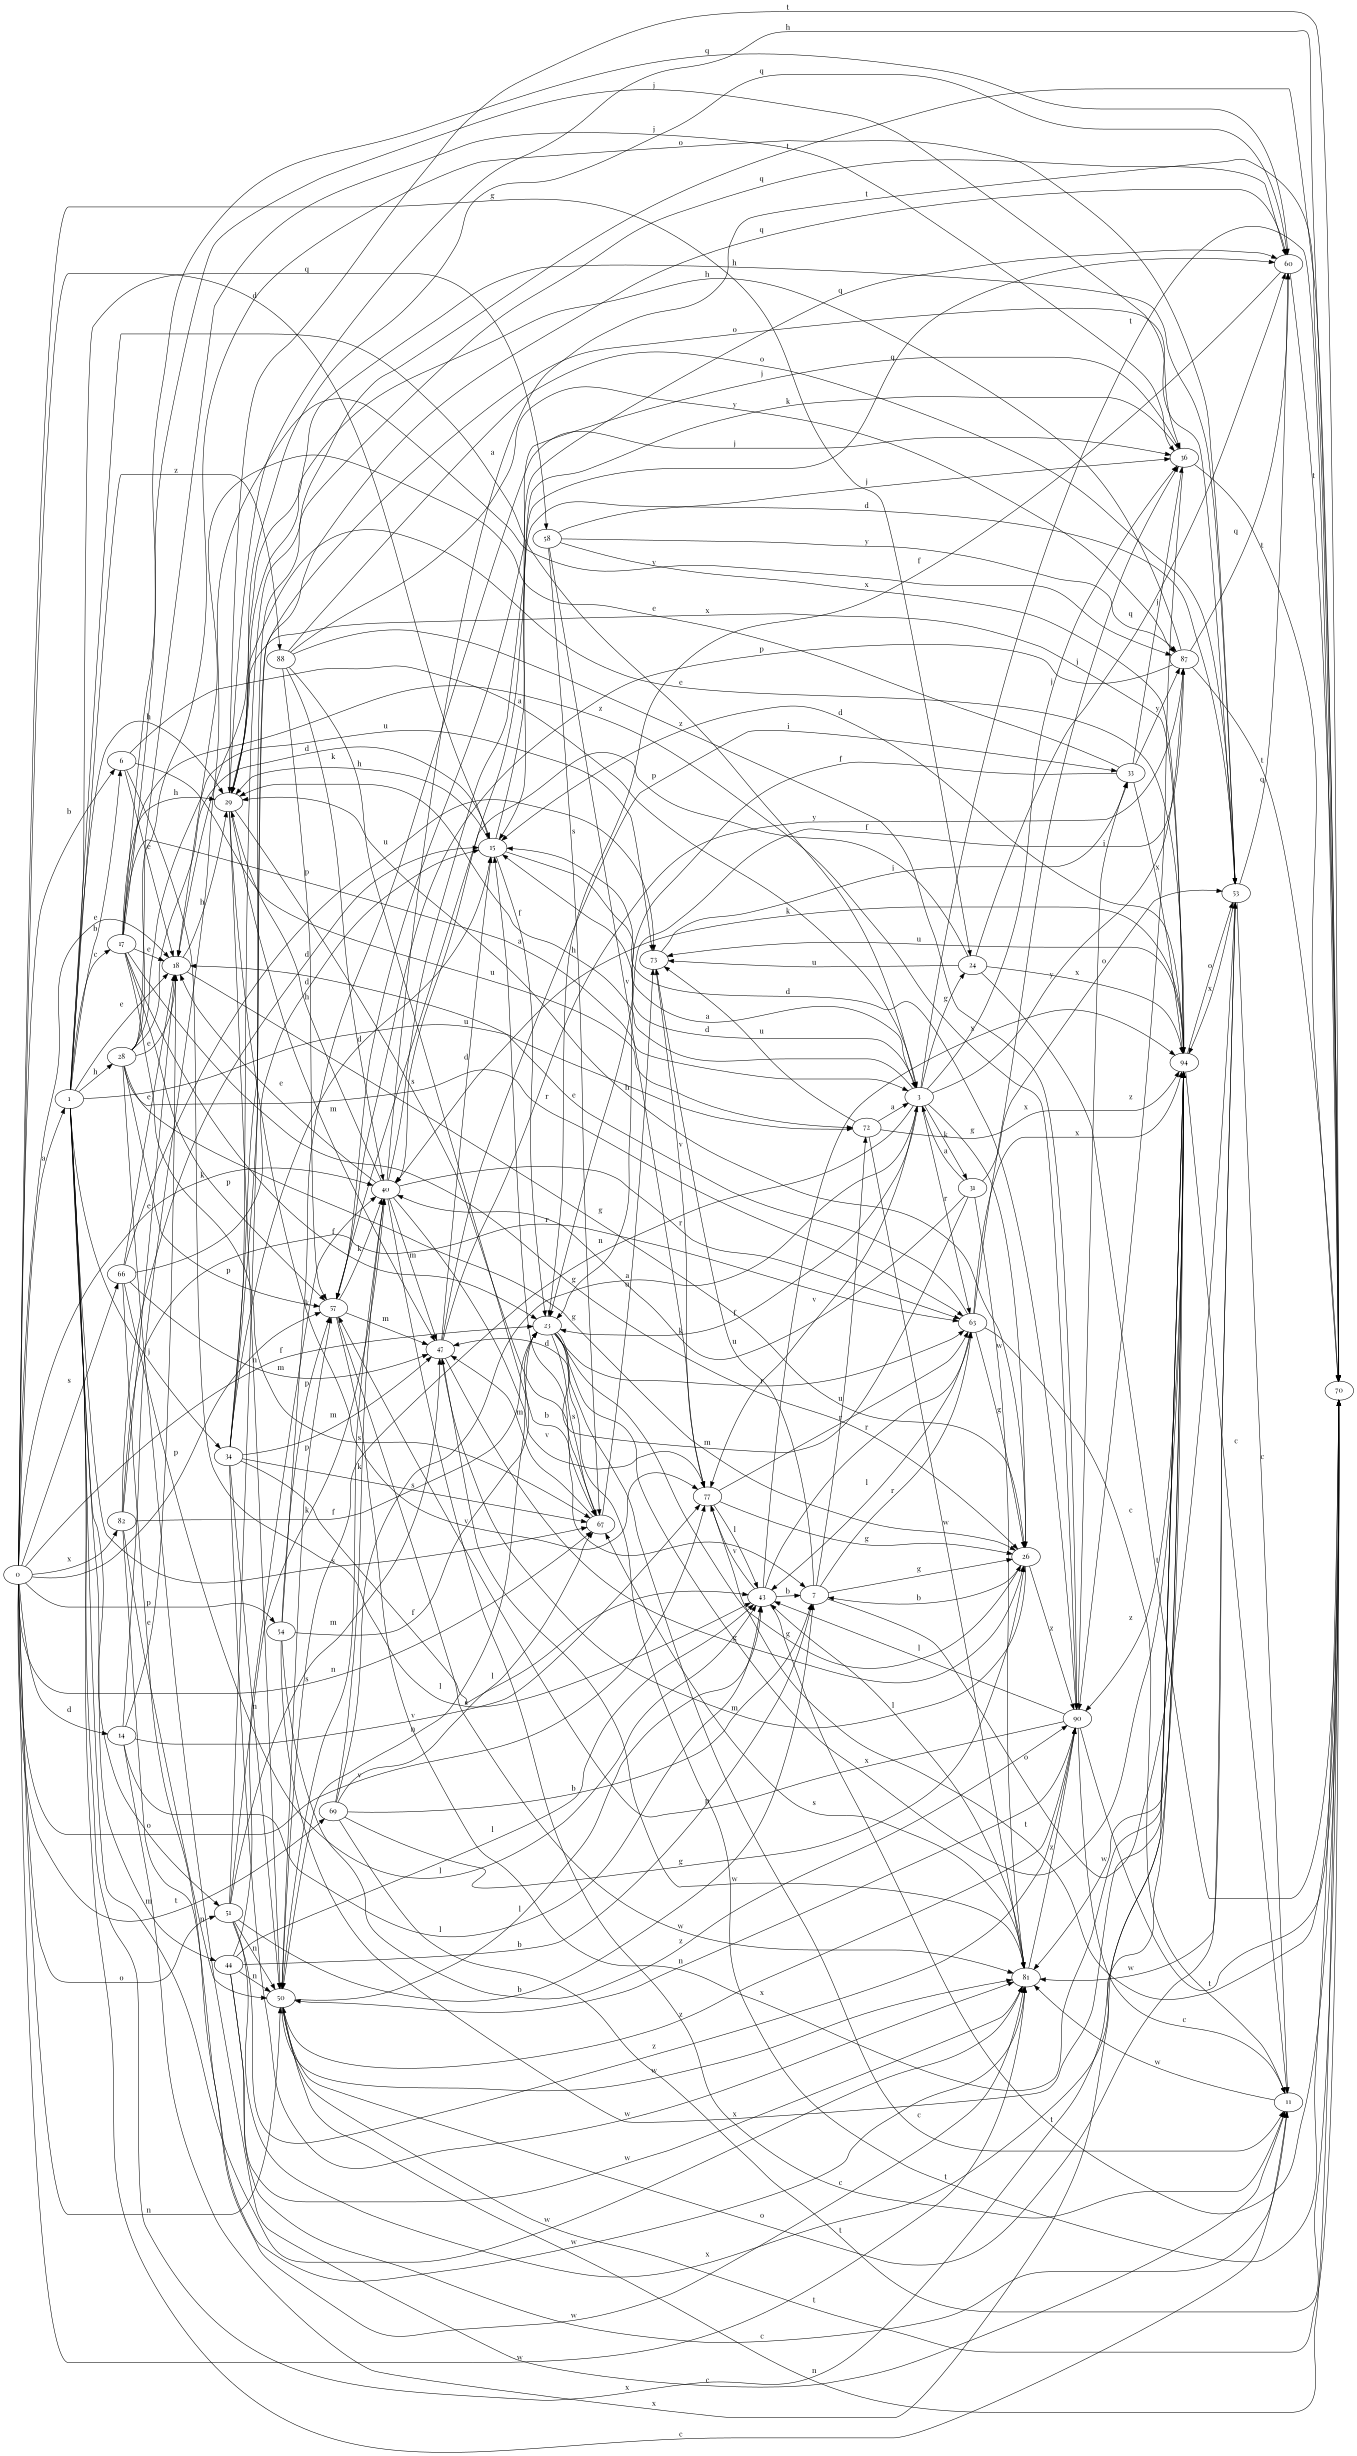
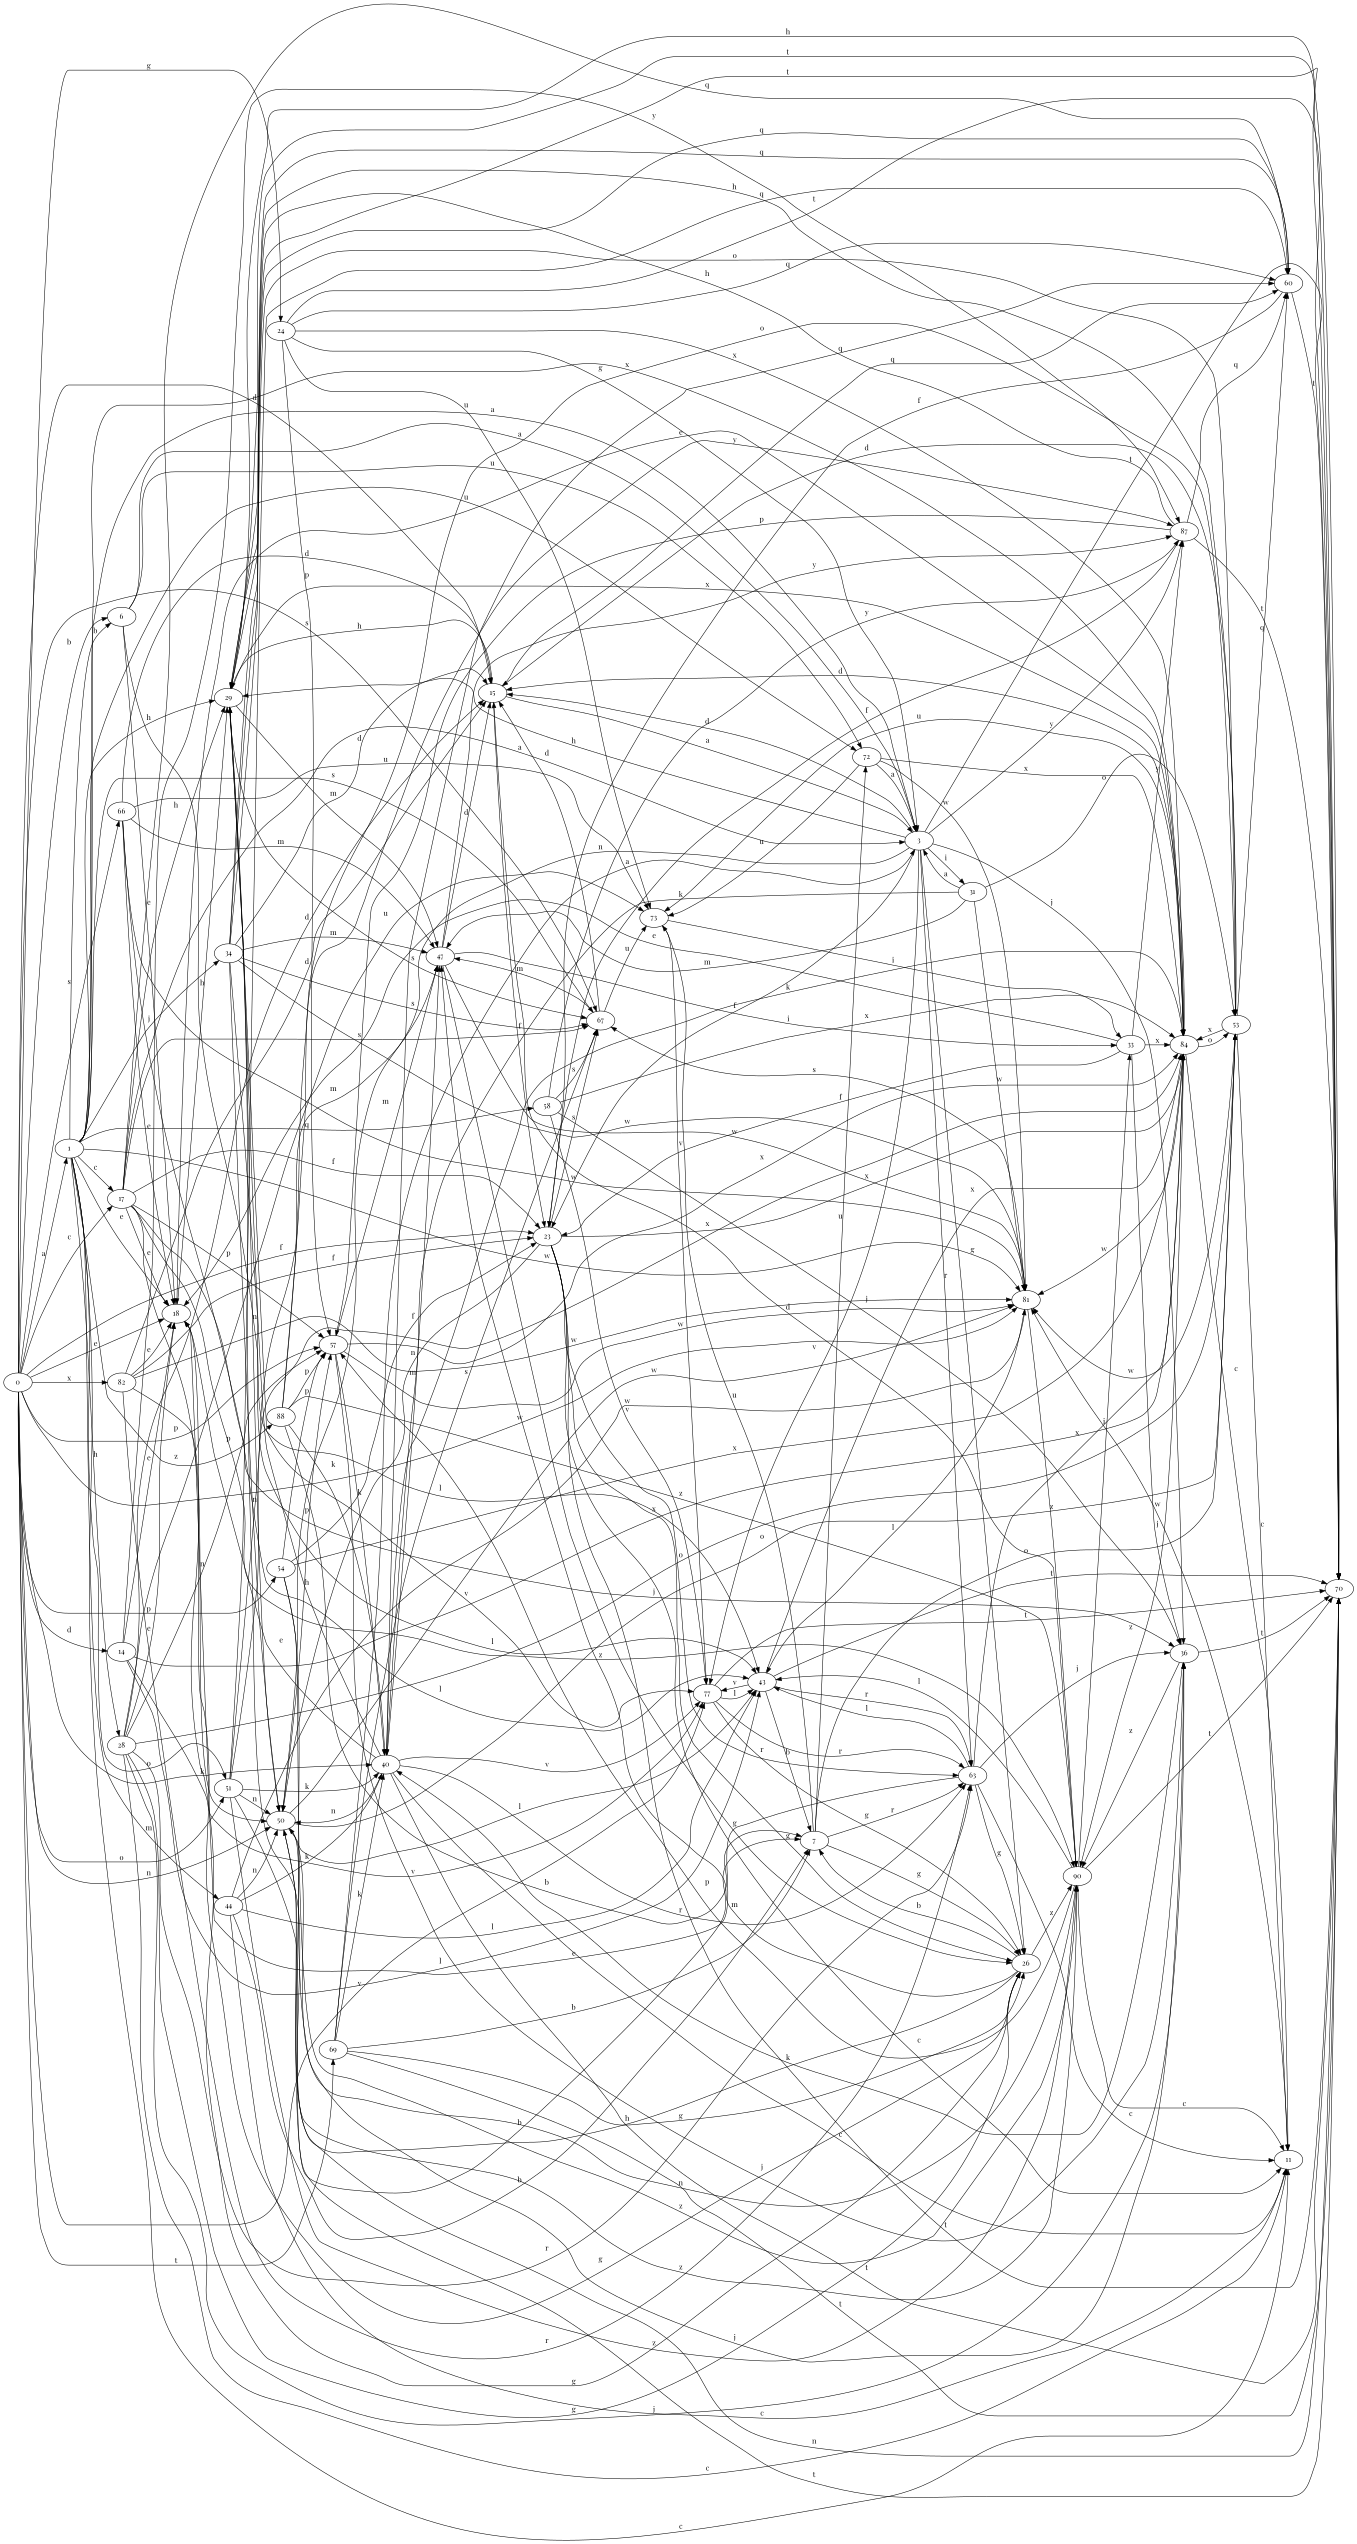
(938, 1028) -> (711, 452)
(1184, 1063) -> (1184, 1045)
(946, 1135) -> (946, 858)
none -> (55, 1286)
